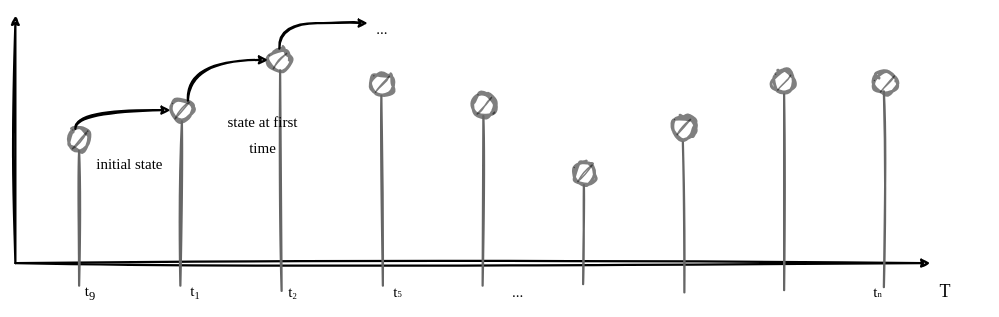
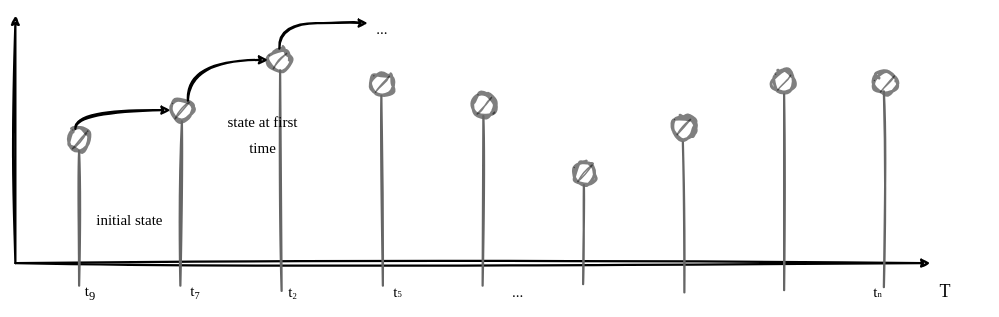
(130, 162) -> (130, 218)
(195, 289) -> (195, 289)
